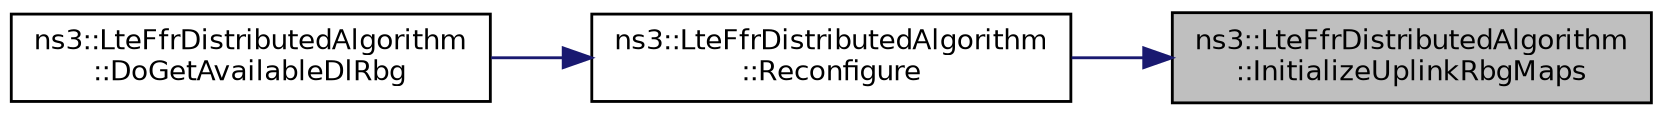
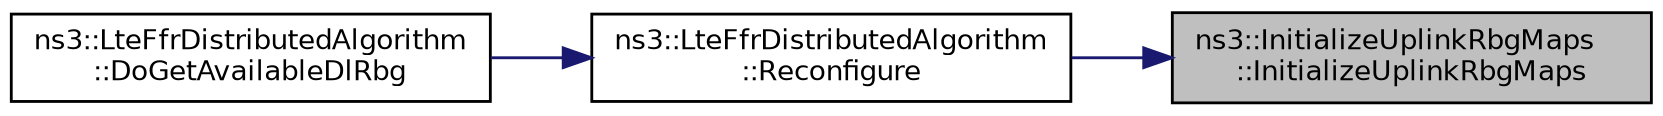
(1412, 58) -> (1412, 58)
